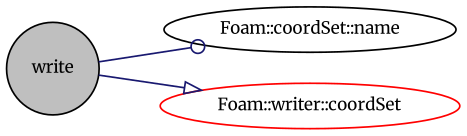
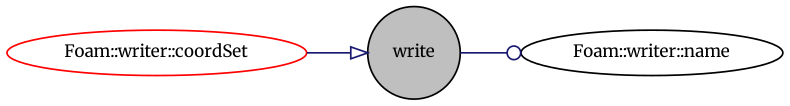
(310, 30) -> (652, 53)
(142, 81) -> (329, 53)
